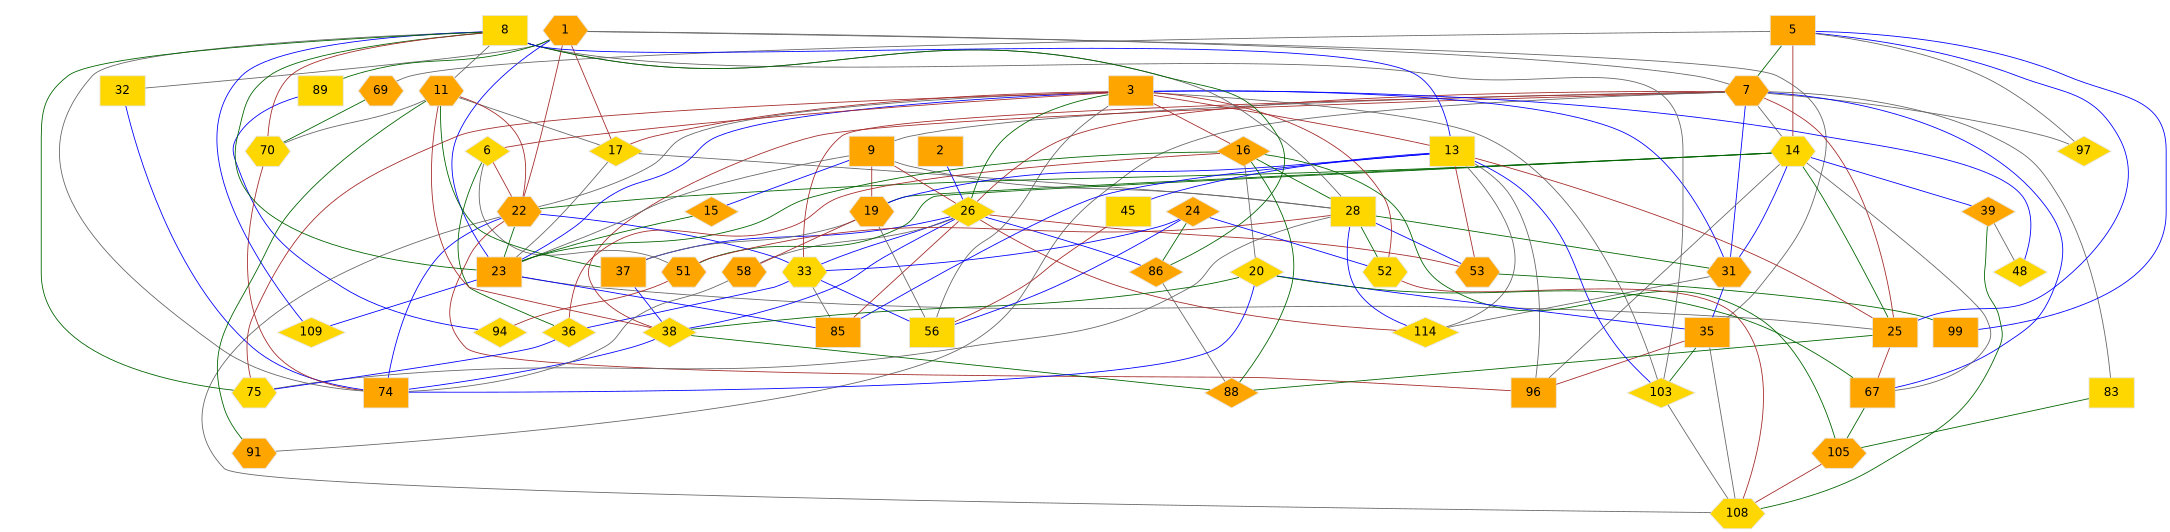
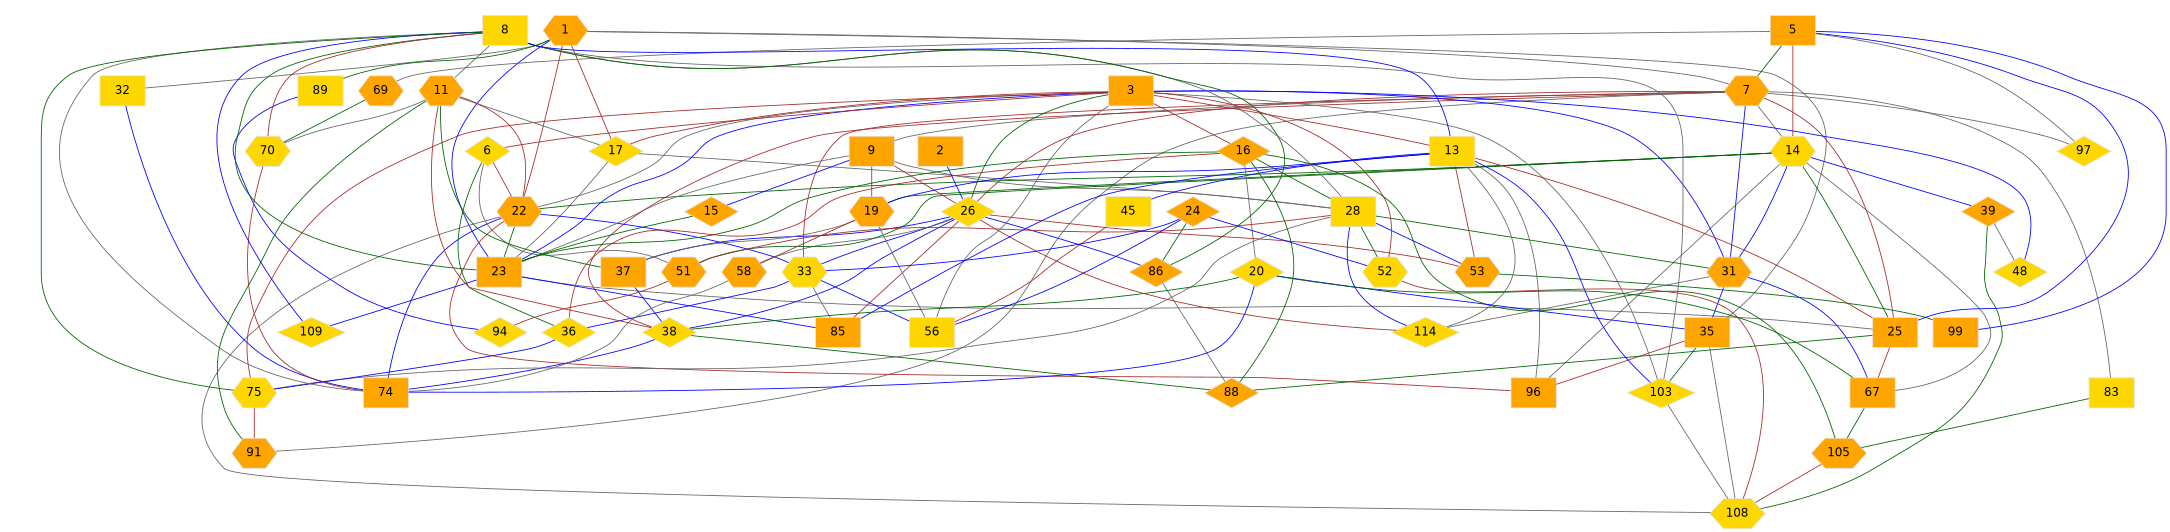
(2037, 196) -> (1822, 311)
none -> (254, 423)
